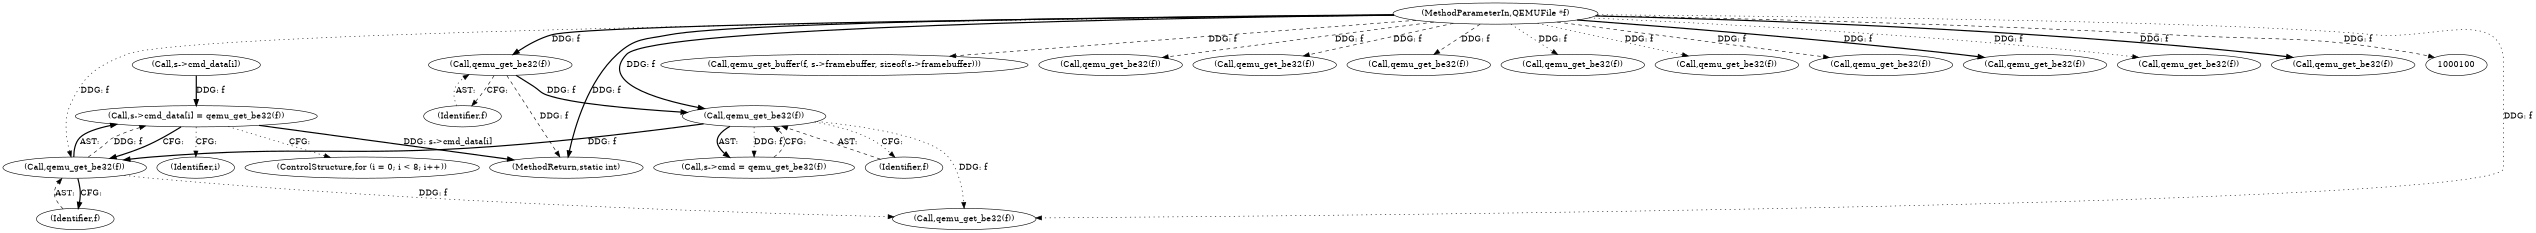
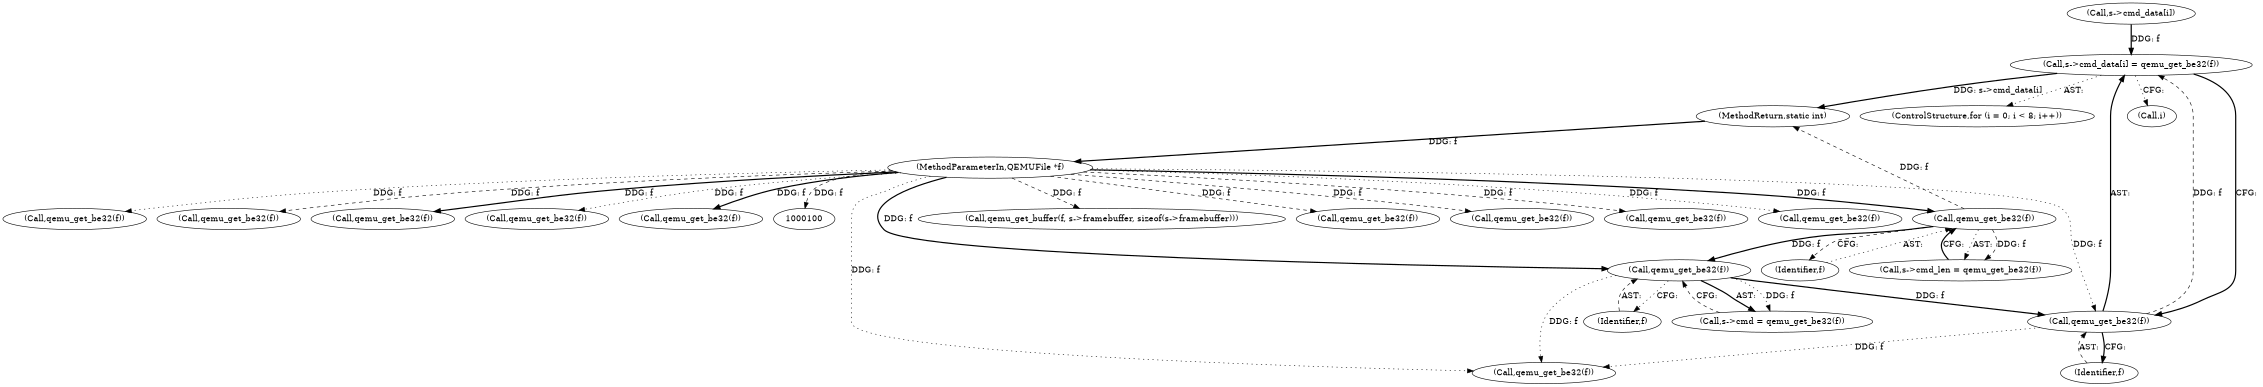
(726, 29) -> (1393, 141)
(301, 142) -> (2075, 91)
(196, 168) -> (2152, 116)
none -> (1961, 270)
